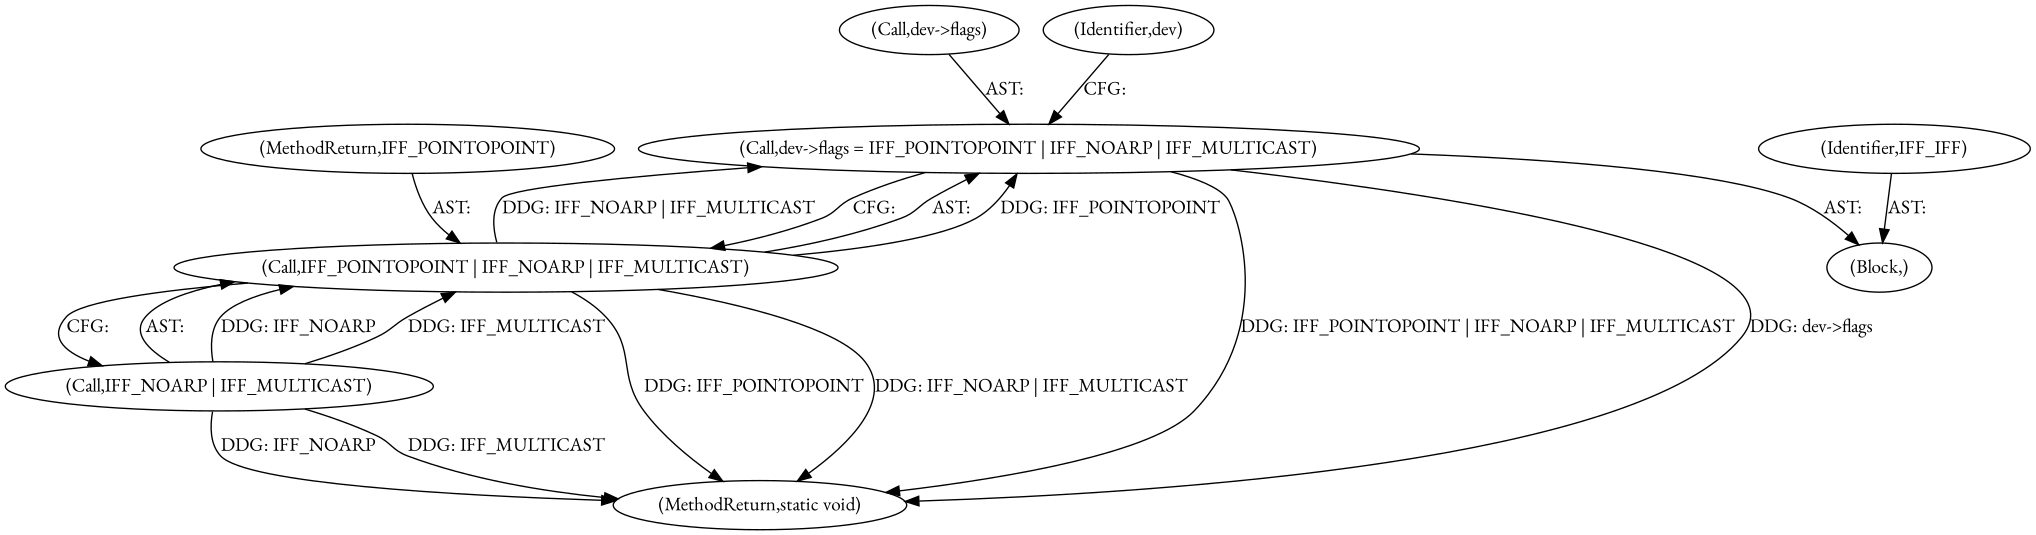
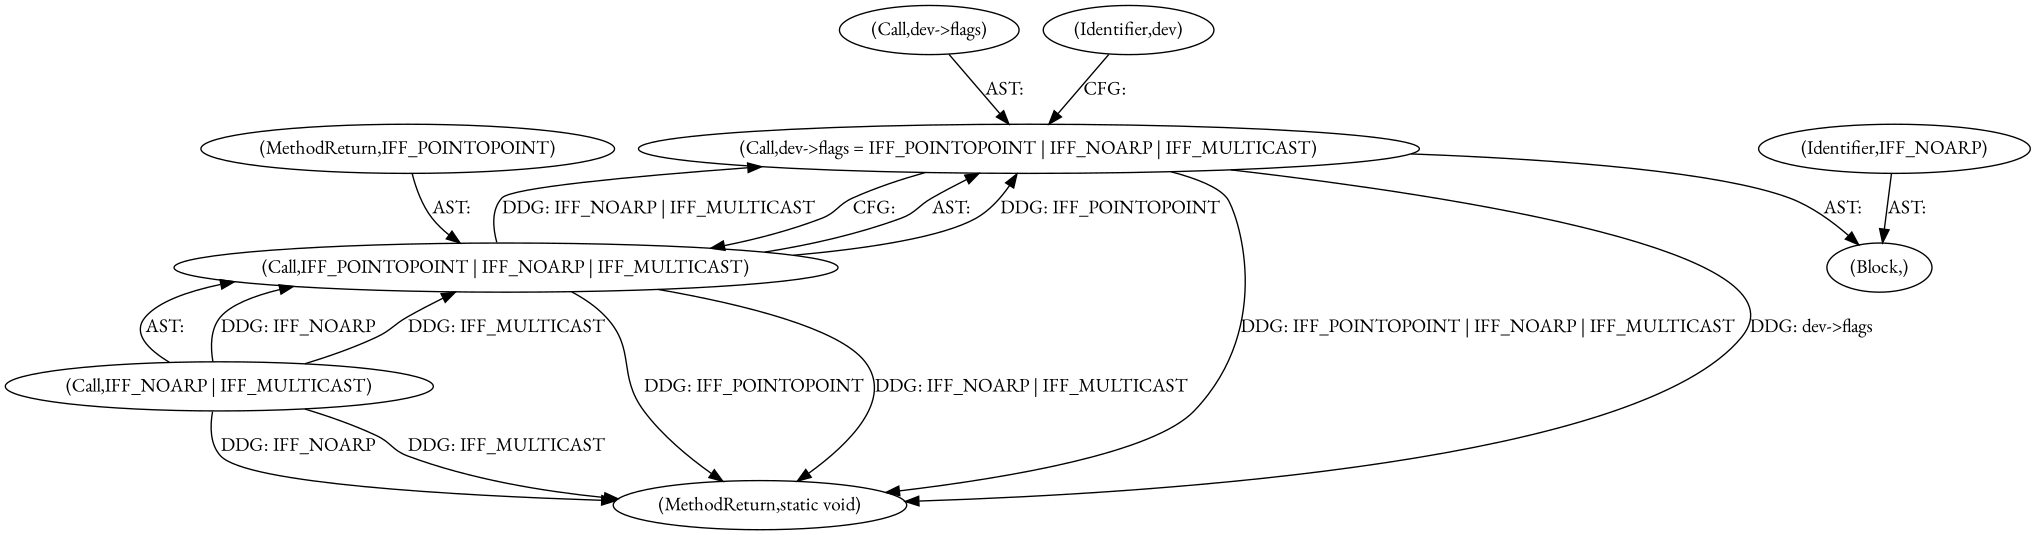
(1894, 149) -> (1894, 149)
(125, 298) -> none
